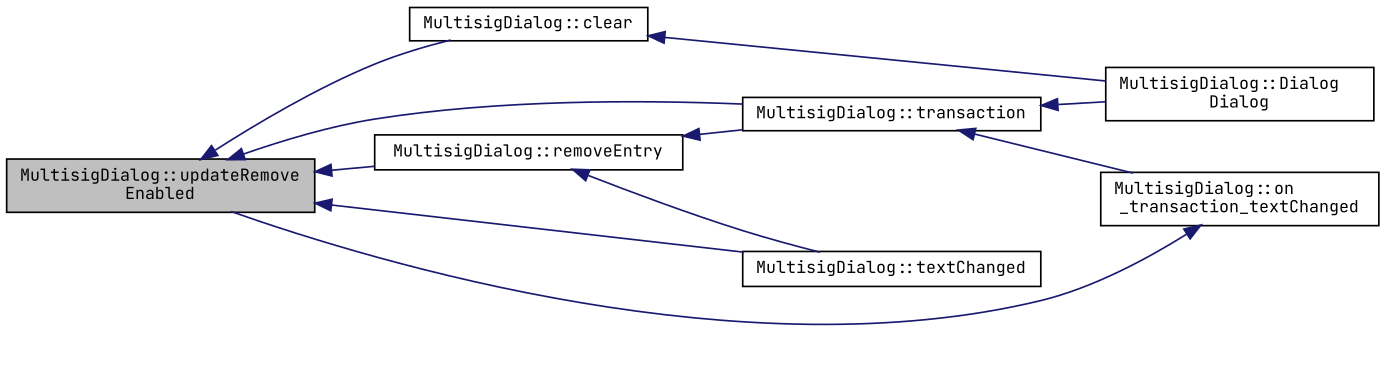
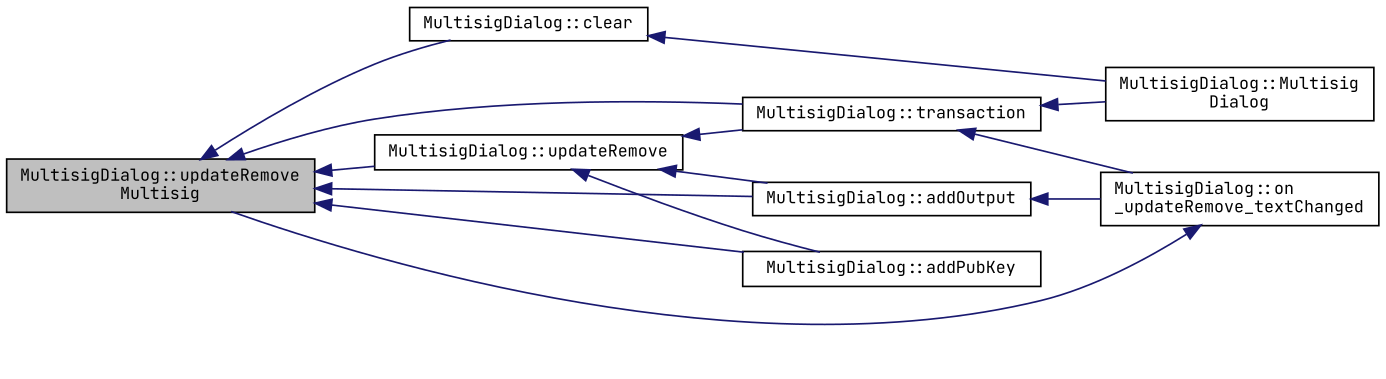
(1240, 94) -> (1240, 94)
(529, 152) -> (529, 152)
(161, 186) -> (161, 186)
none -> (892, 199)
(1240, 199) -> (1240, 199)
(892, 269) -> (892, 269)
